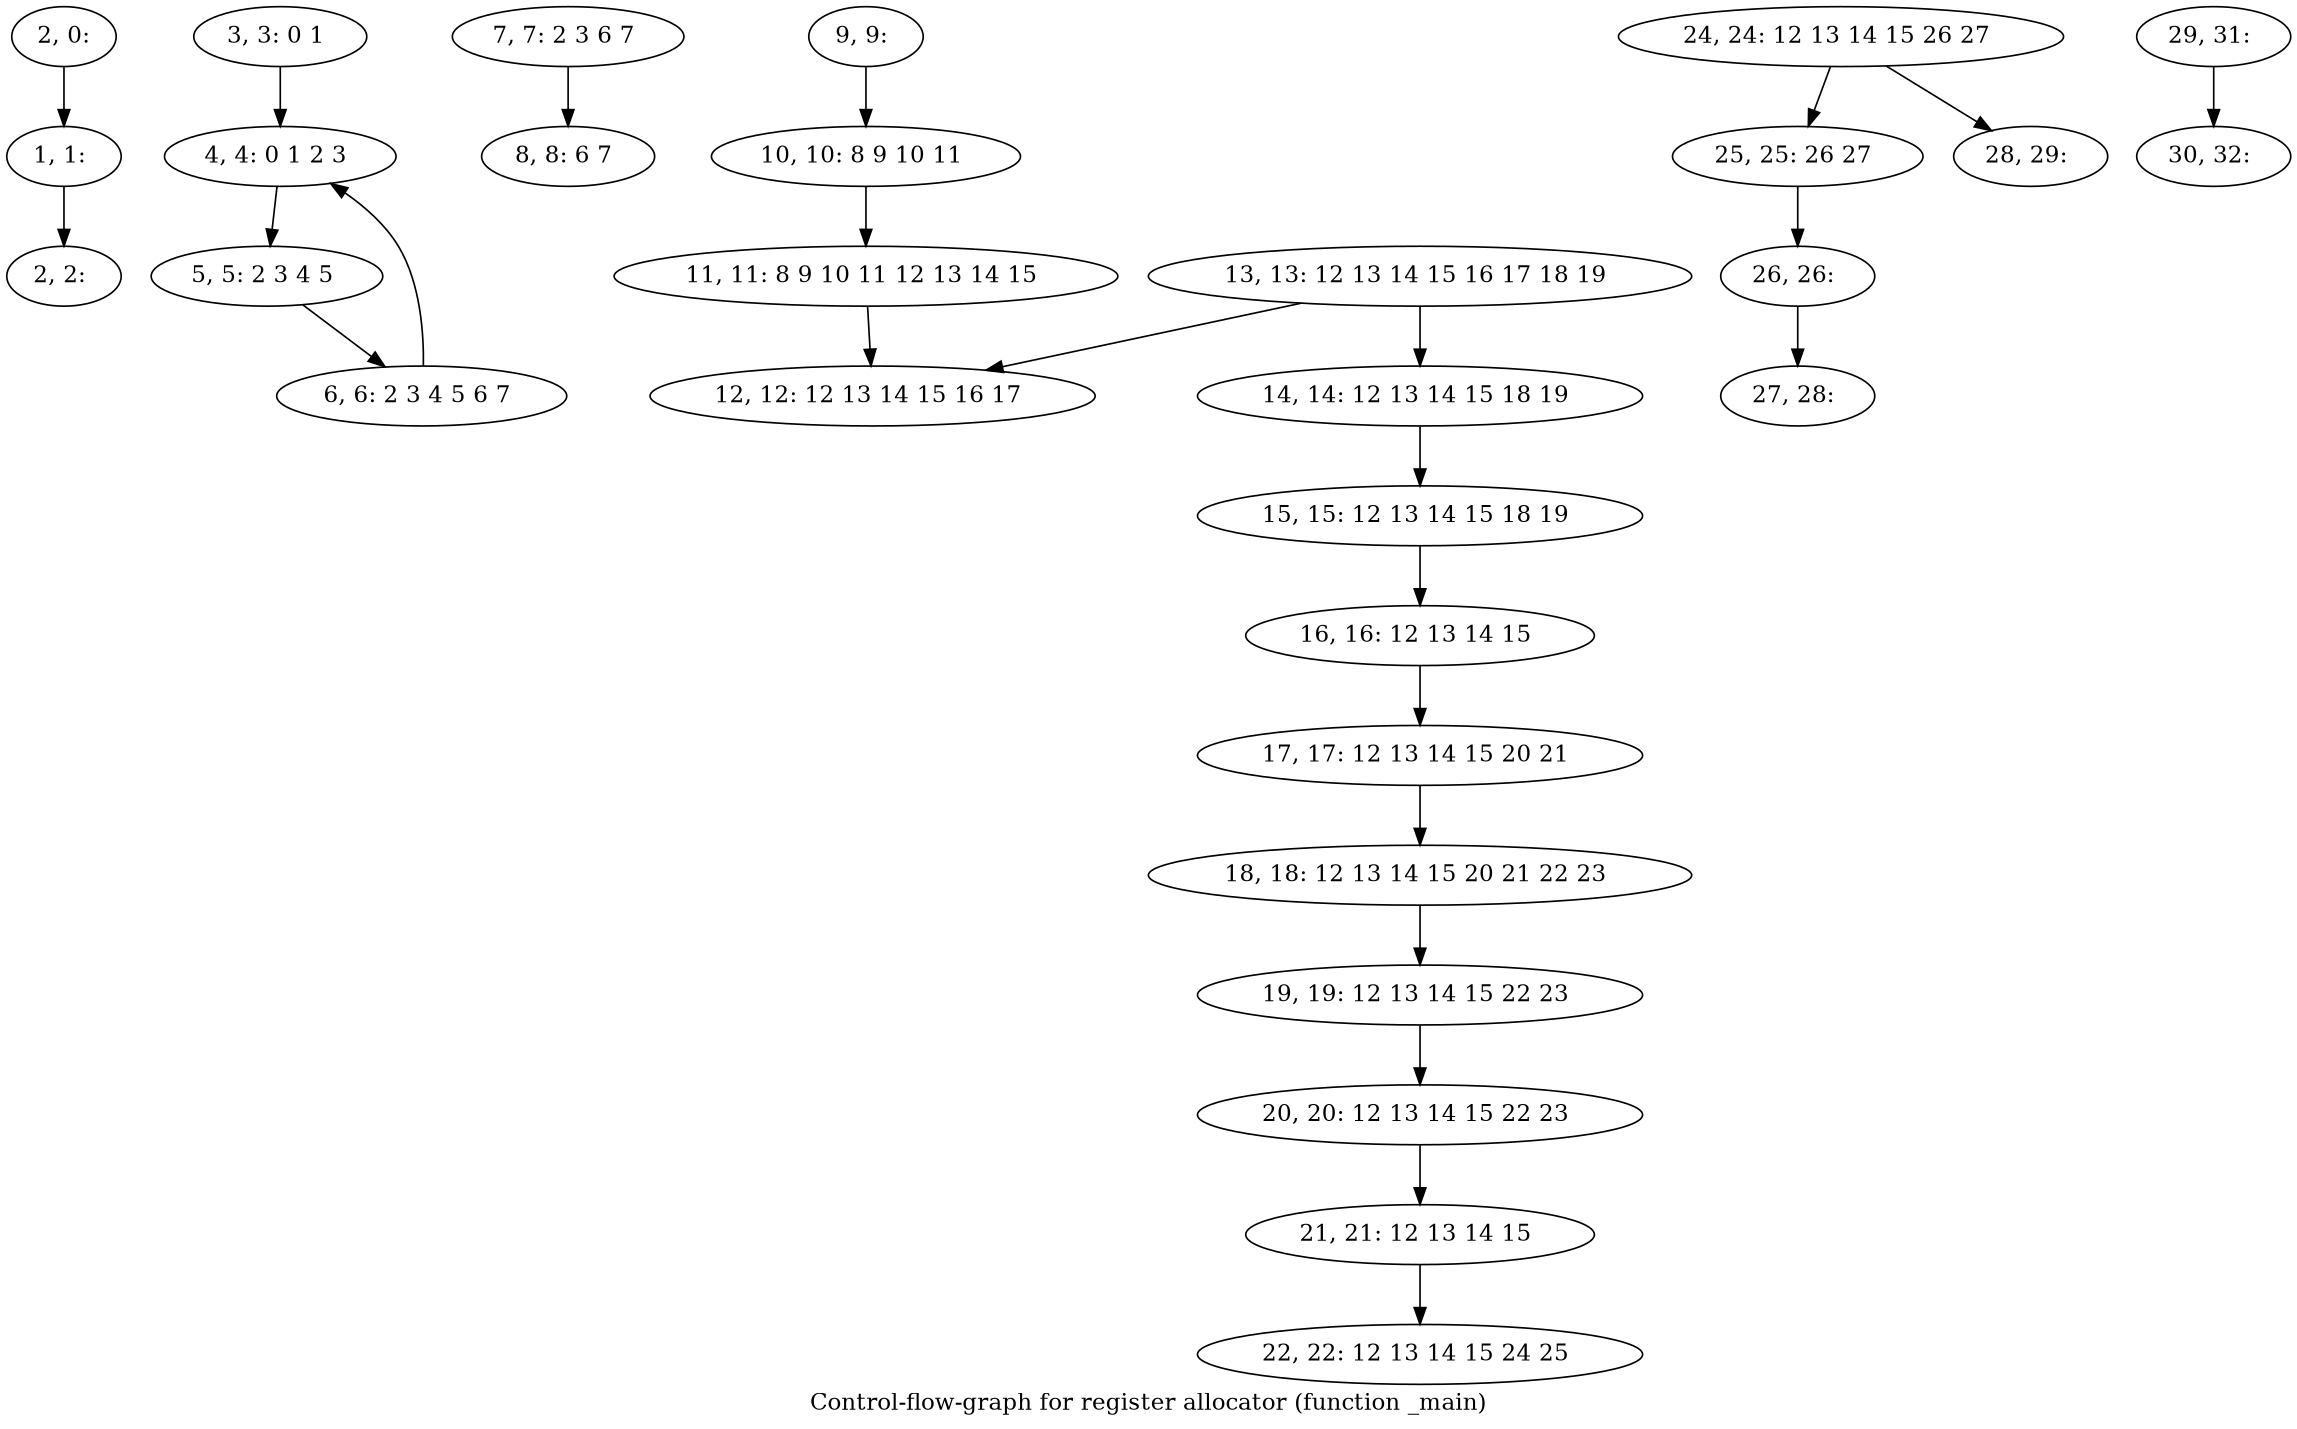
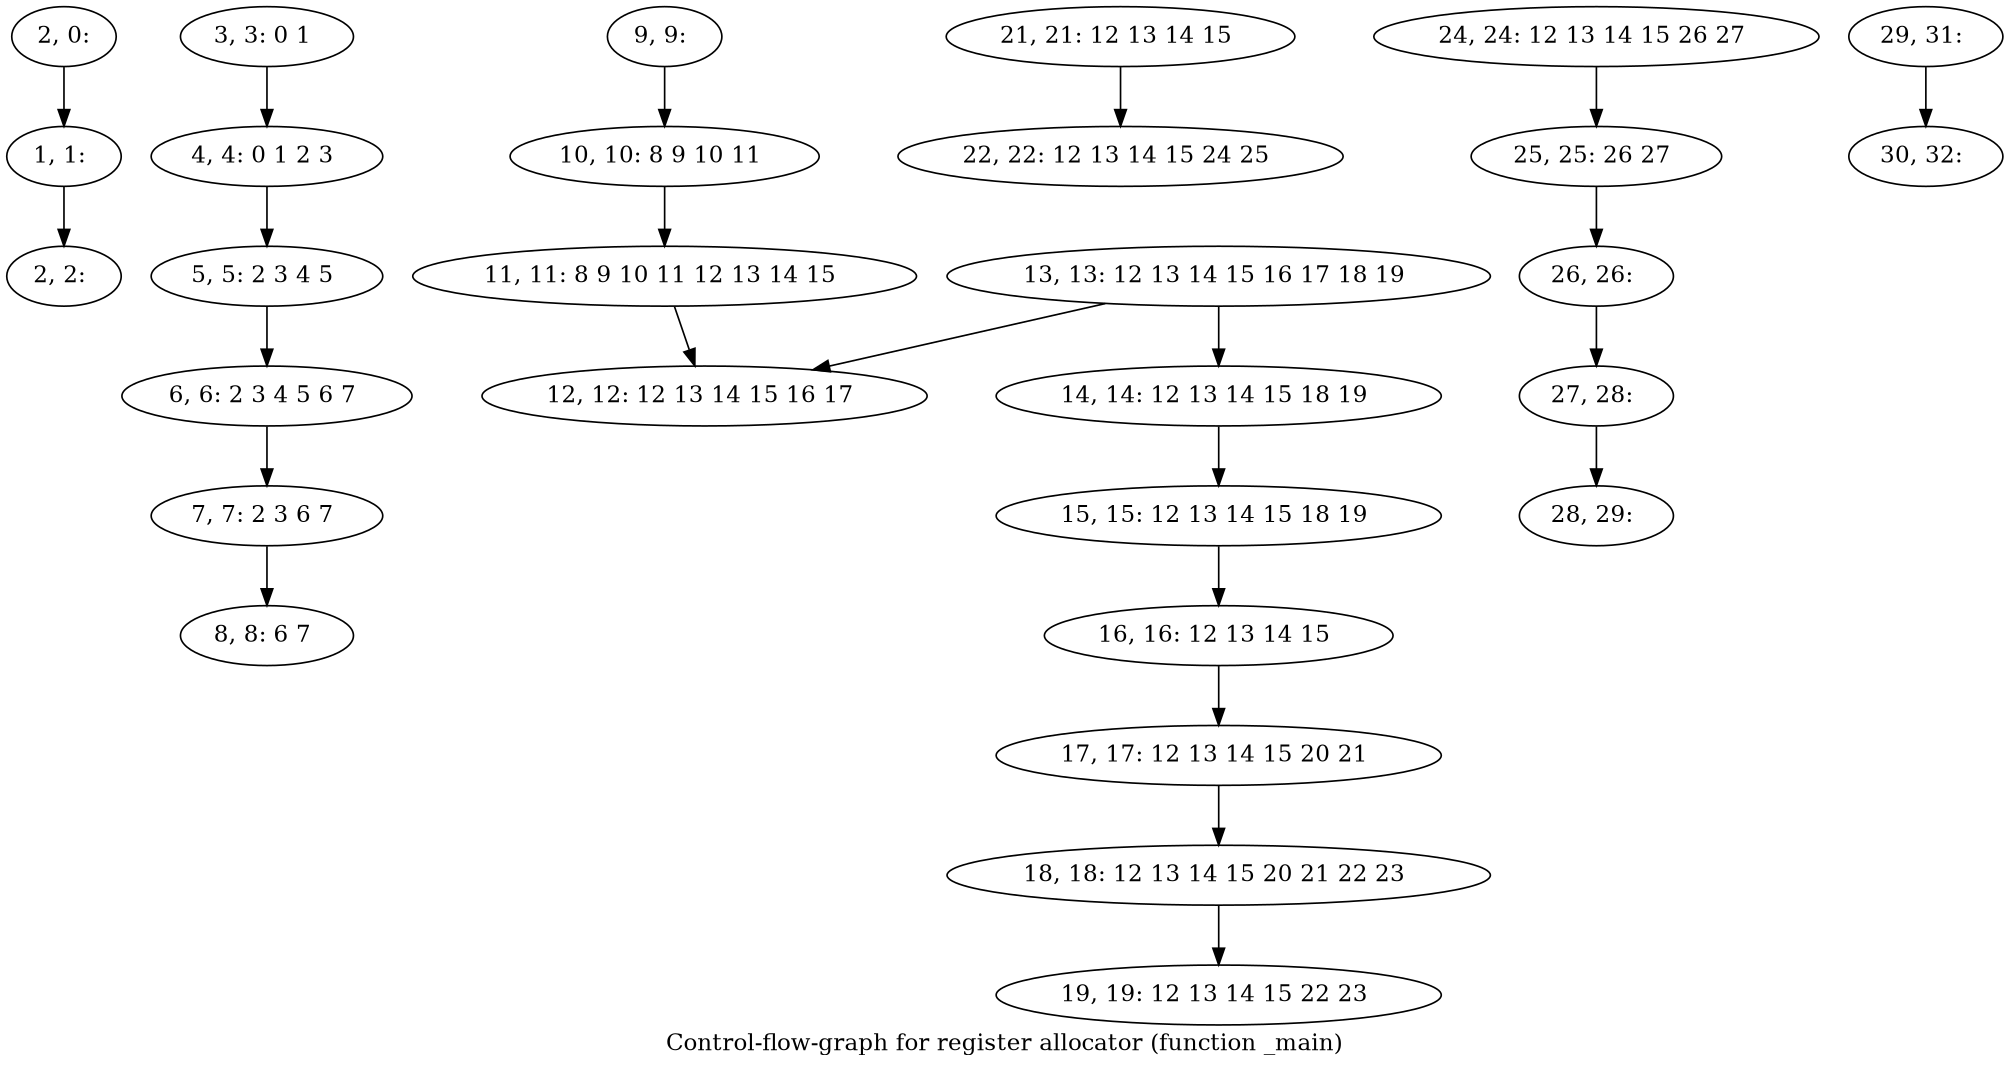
(1932, 94) -> (1596, 448)
(409, 268) -> (267, 448)
(1420, 1115) -> none
